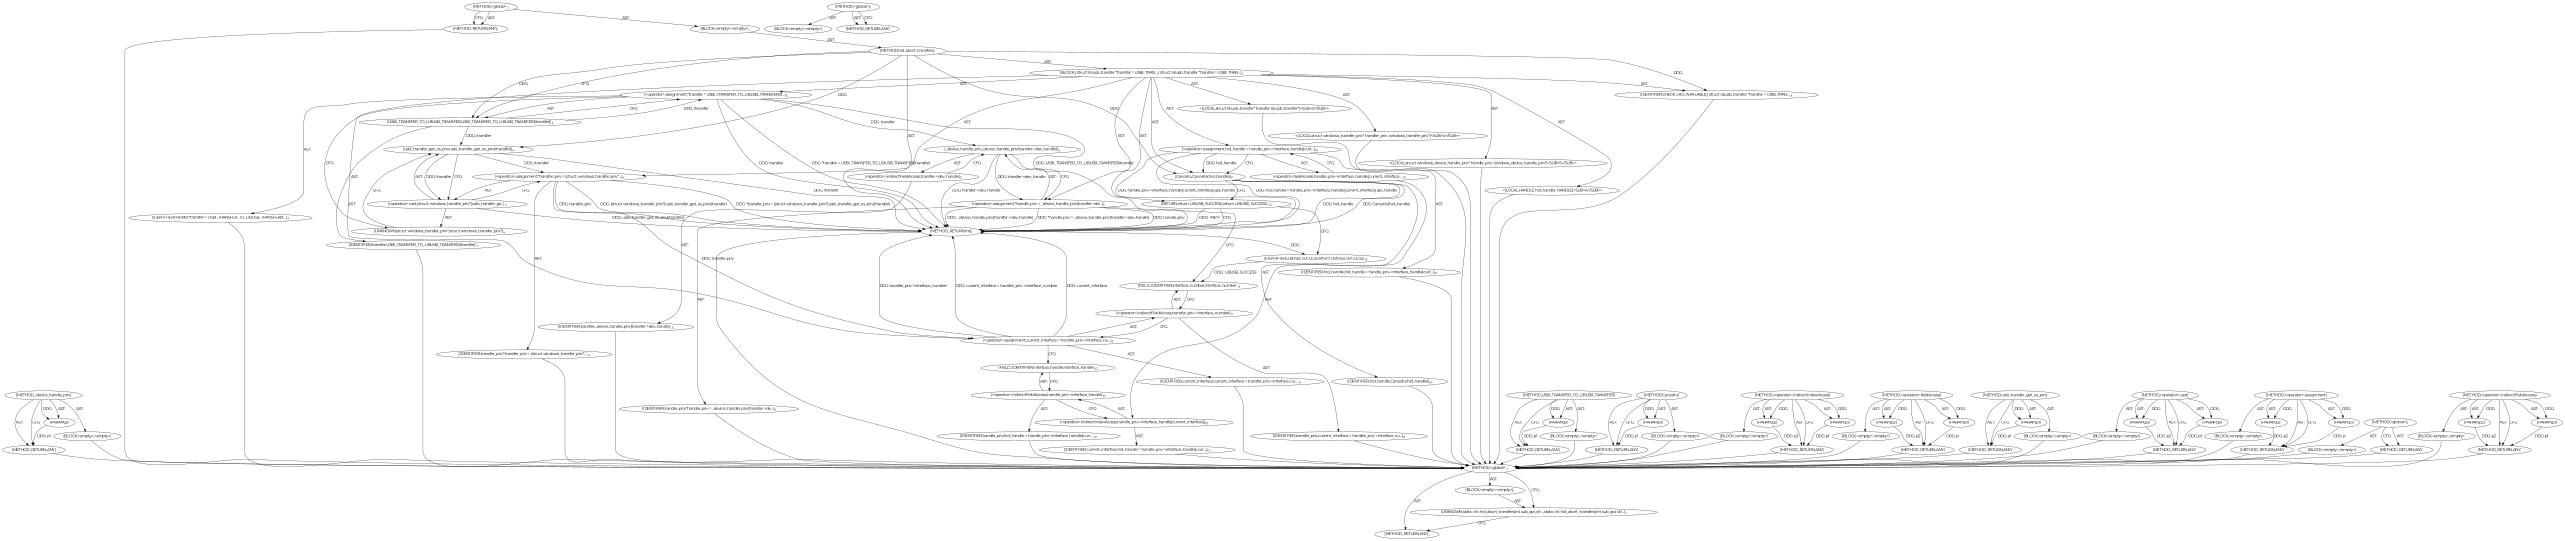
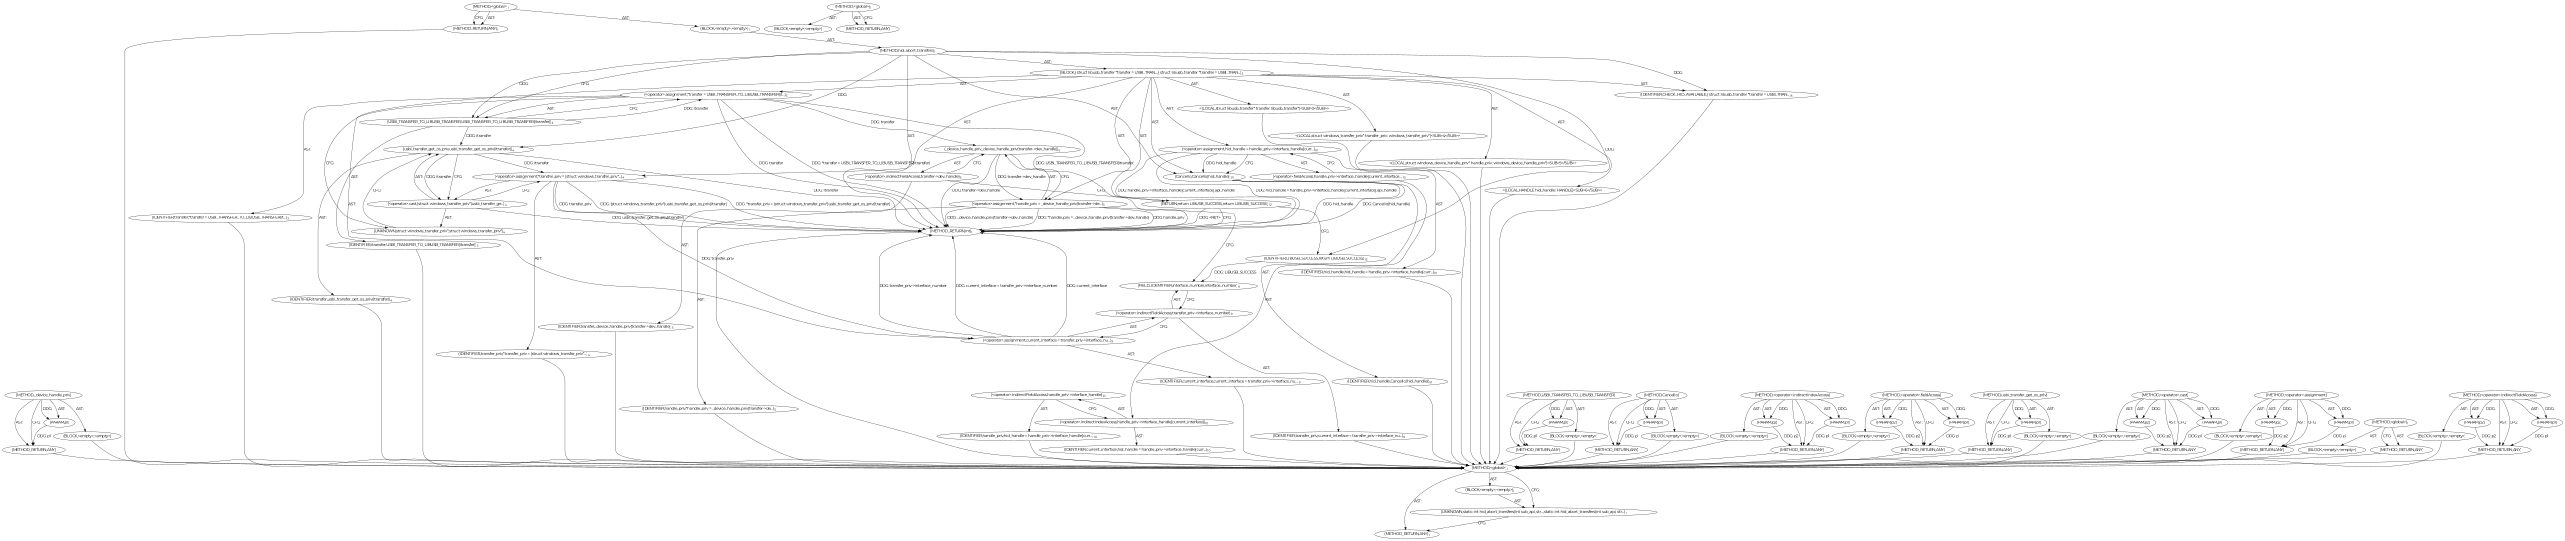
(1115, 109) -> (1115, 109)
(1232, 177) -> (1232, 177)
(1236, 187) -> (1057, 192)
(1143, 233) -> (1418, 75)
none -> (341, 300)
(1048, 368) -> none
